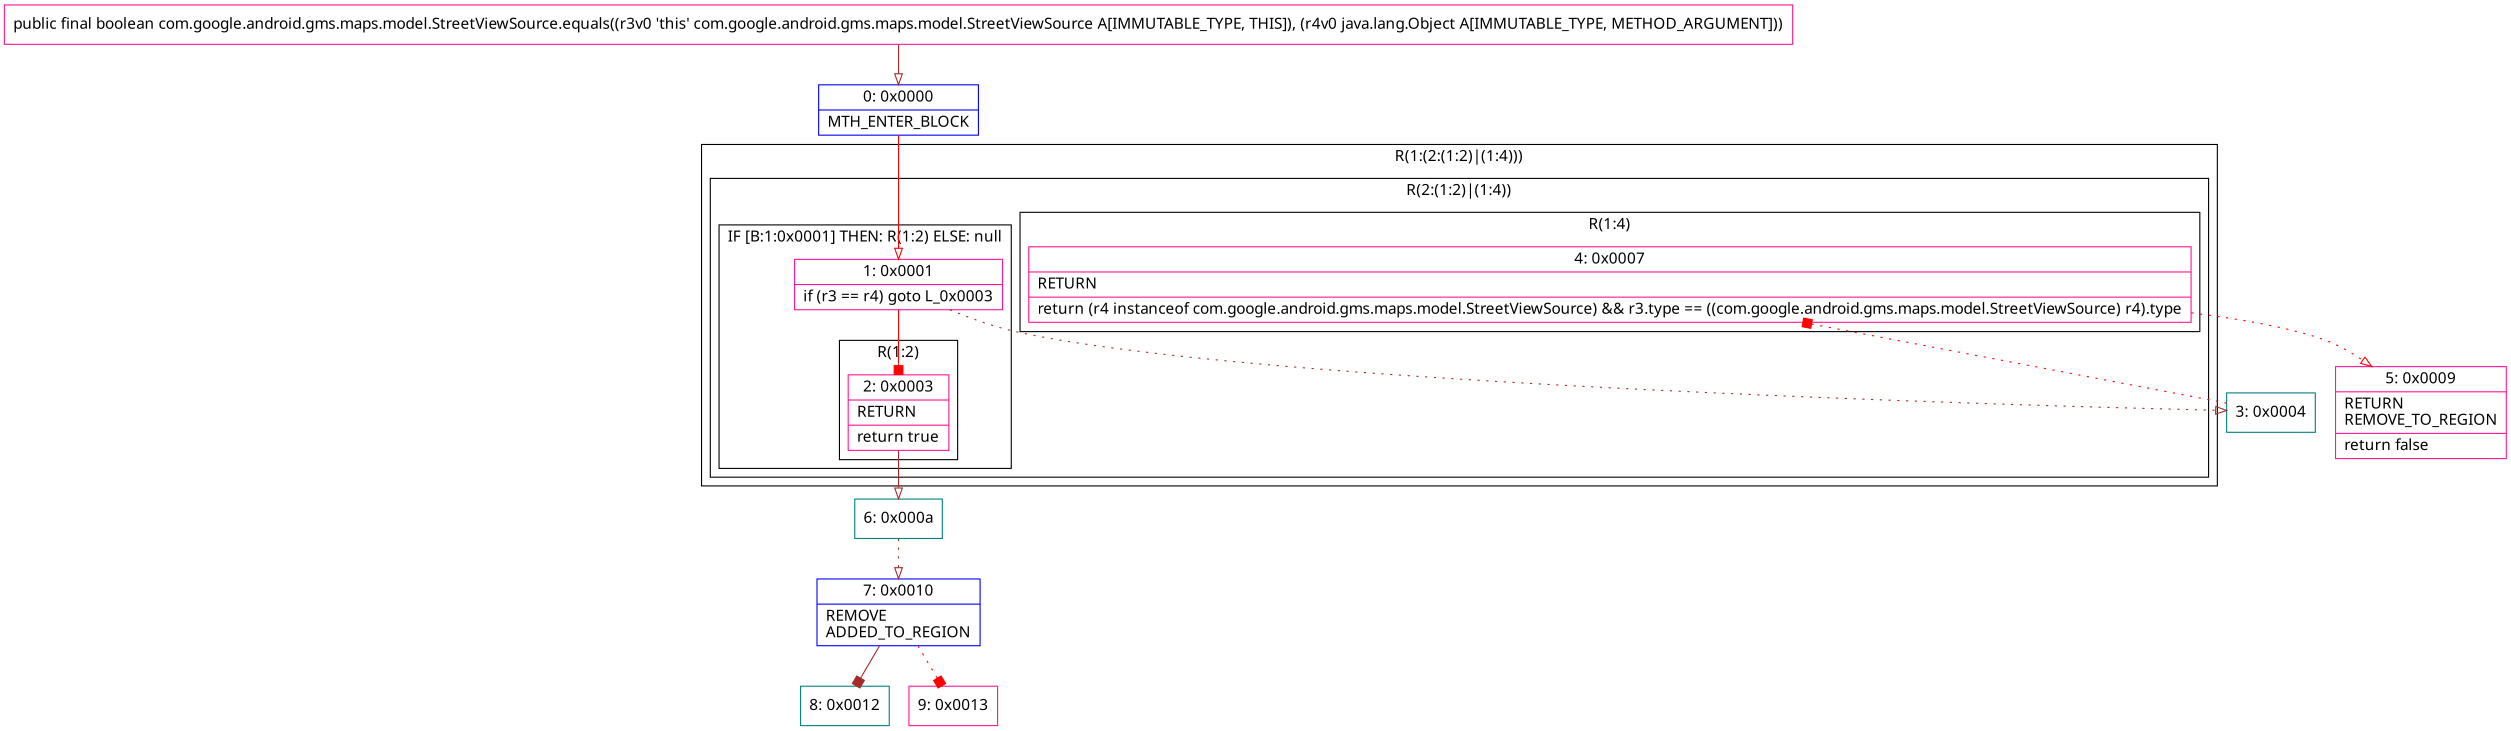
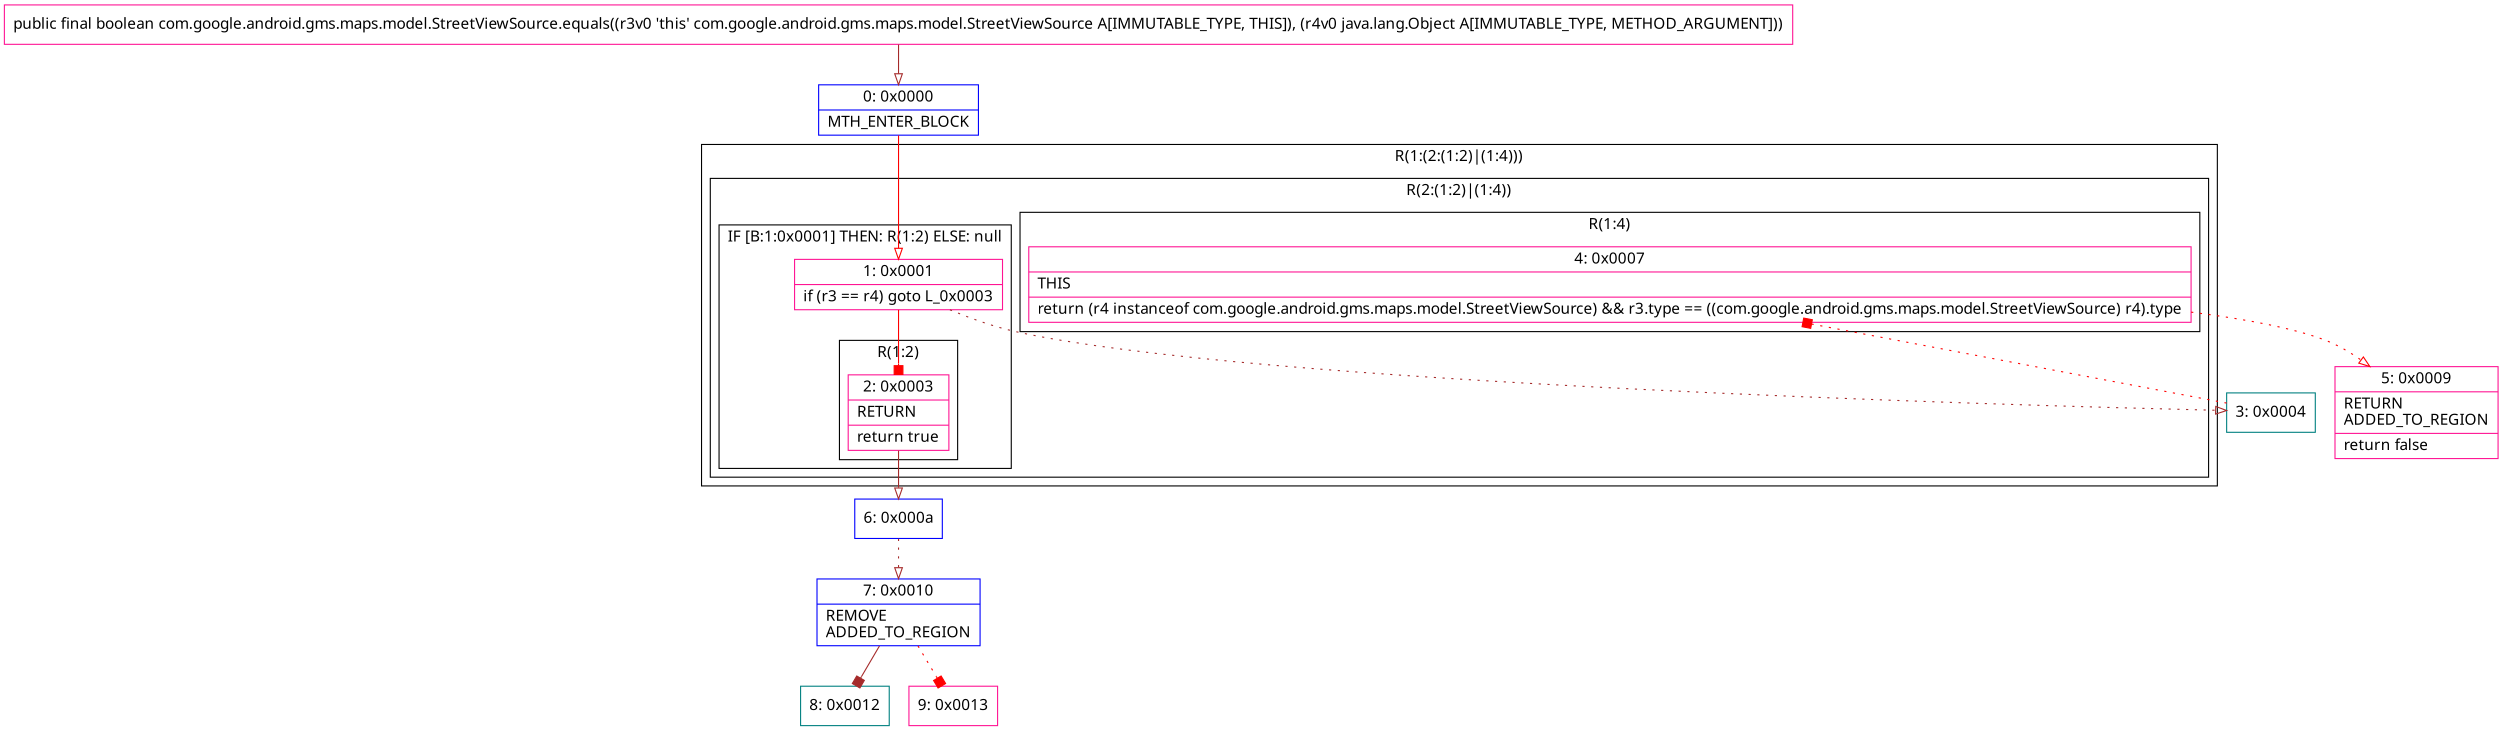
(1068, 284) -> (1054, 284)
(2421, 420) -> (2417, 420)
(899, 519) -> (899, 519)
